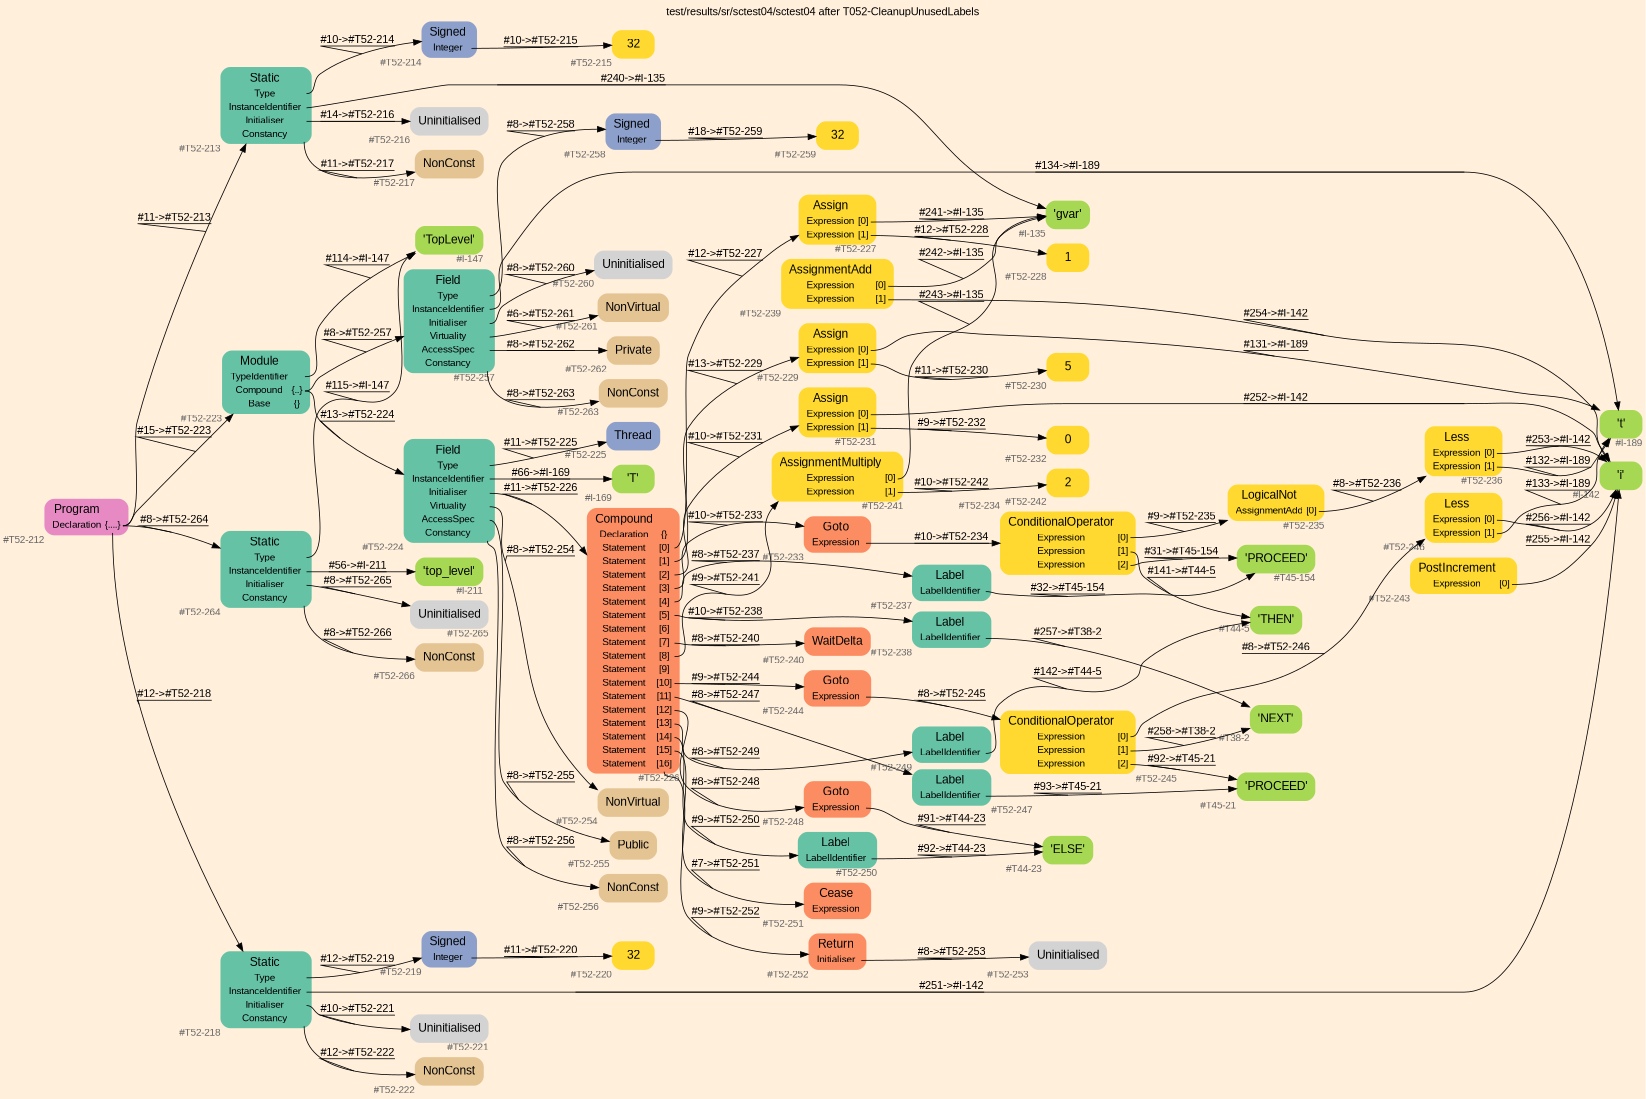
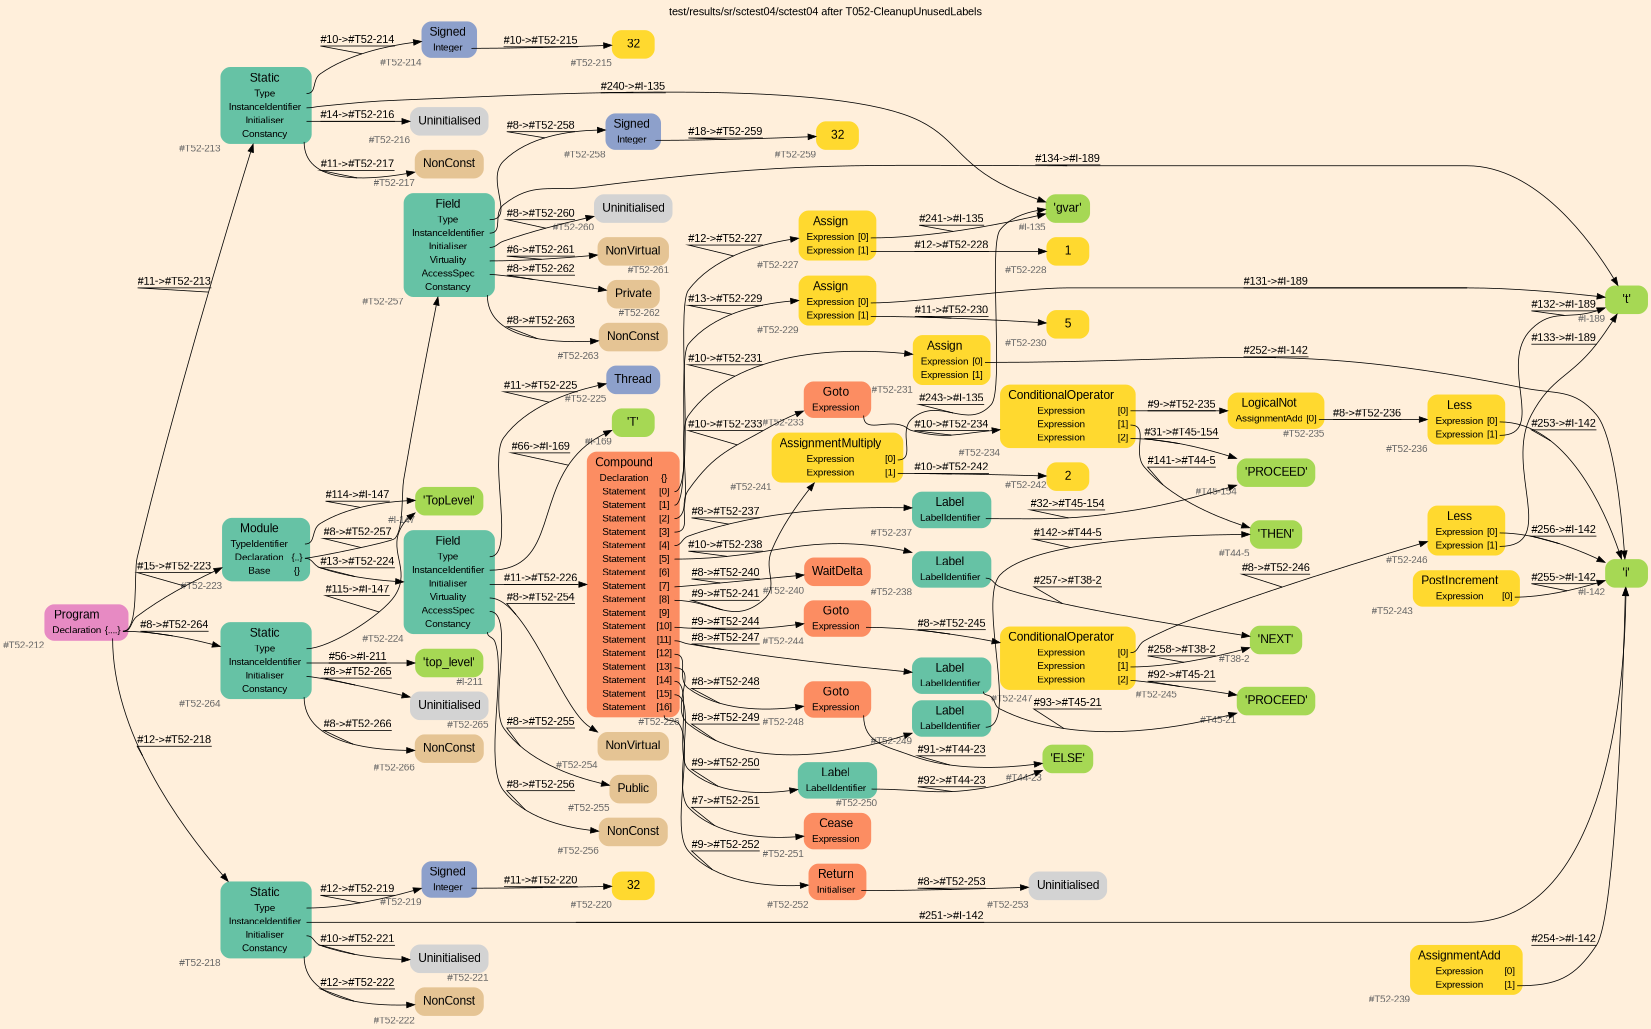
(974, 272) -> none
(259, 390) -> (259, 558)
(1068, 440) -> none
